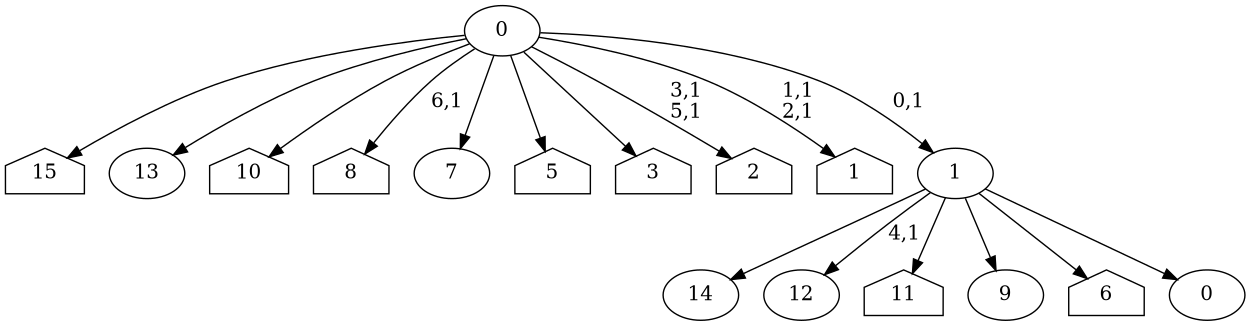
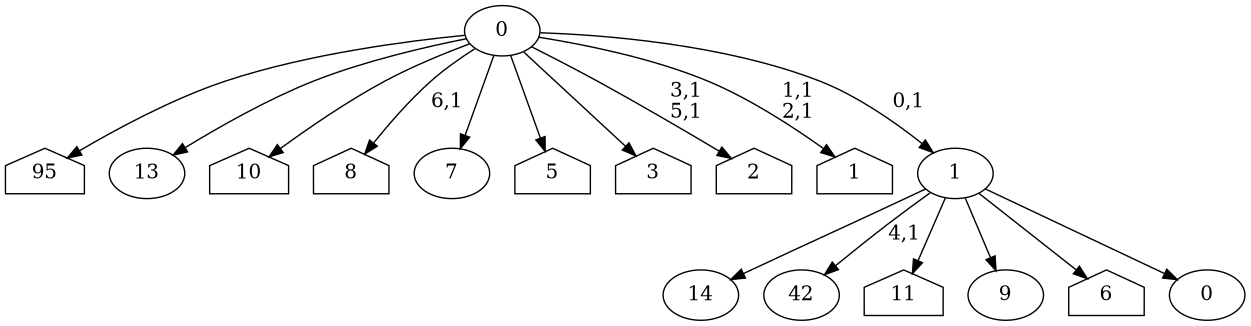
(45, 173) -> (45, 173)
(802, 295) -> (802, 295)
